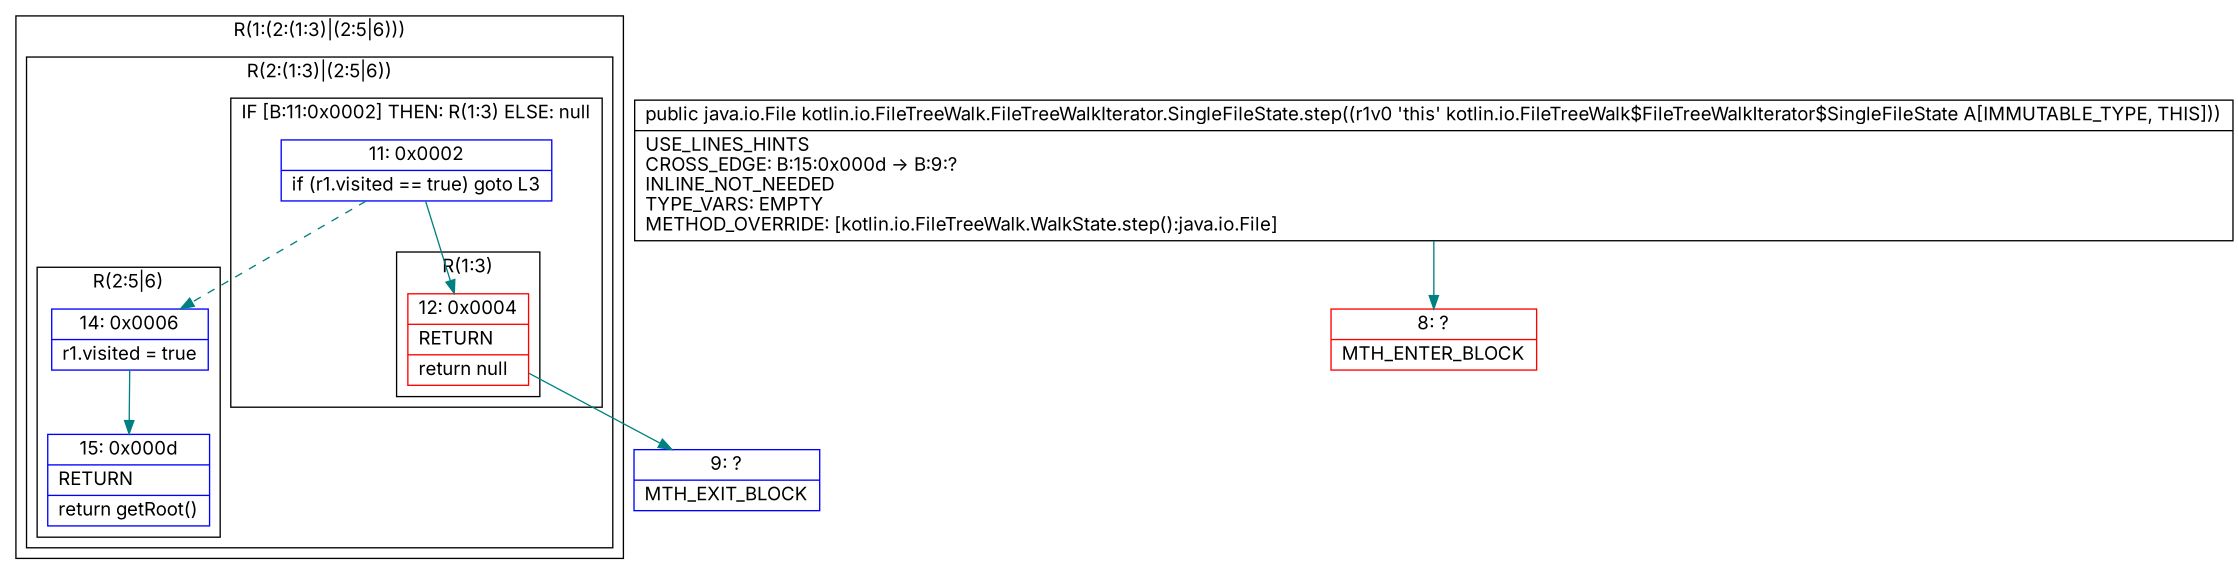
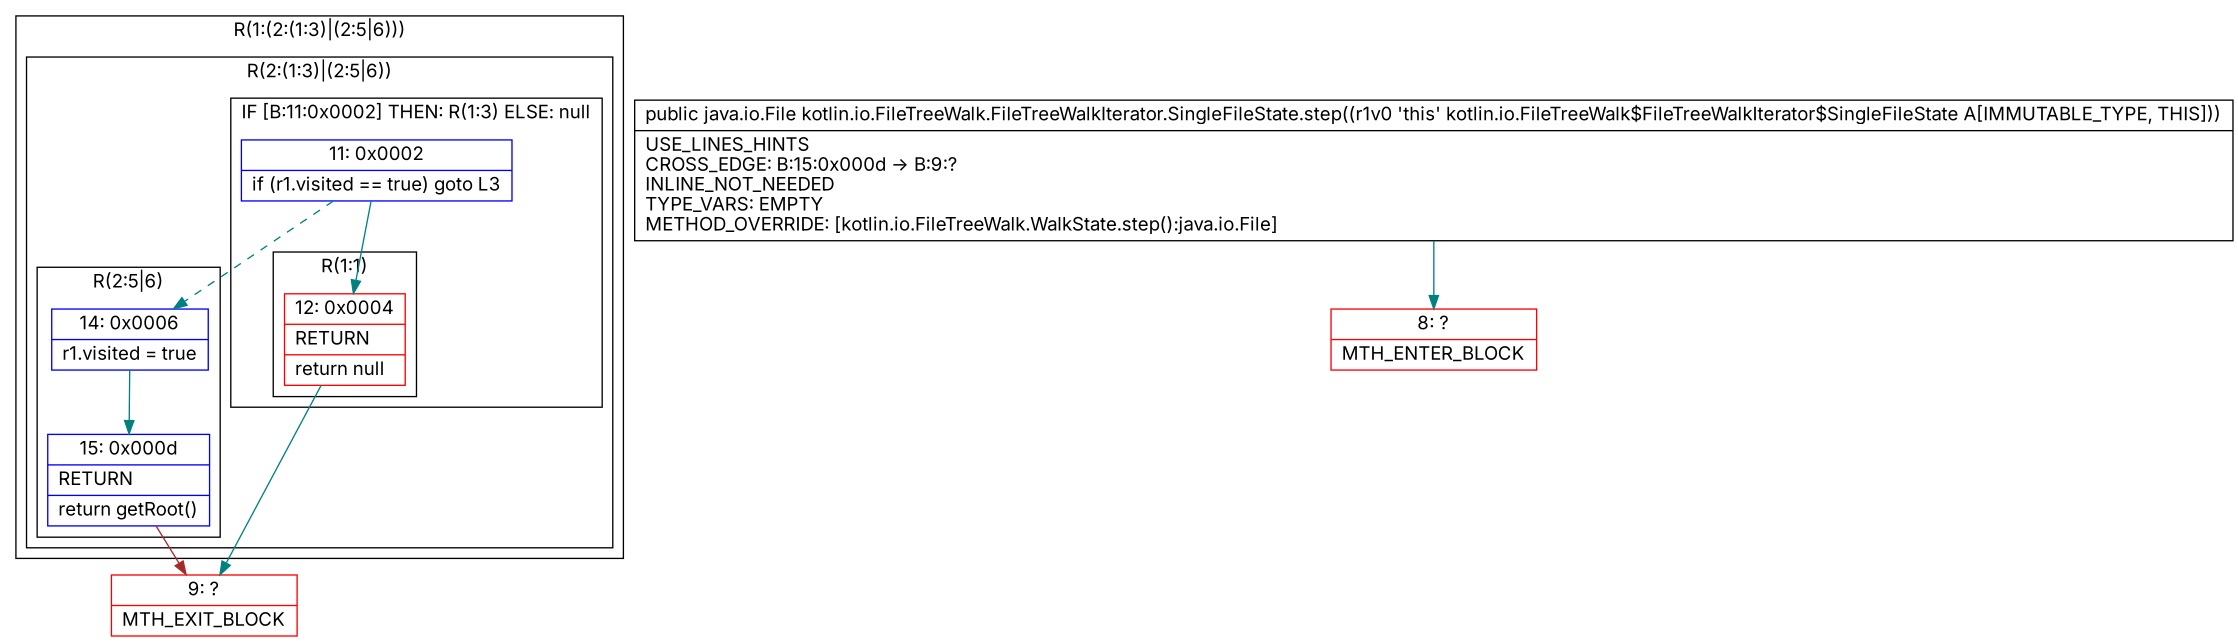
(468, 267) -> (345, 267)
(727, 480) -> (204, 605)
none -> (168, 545)
